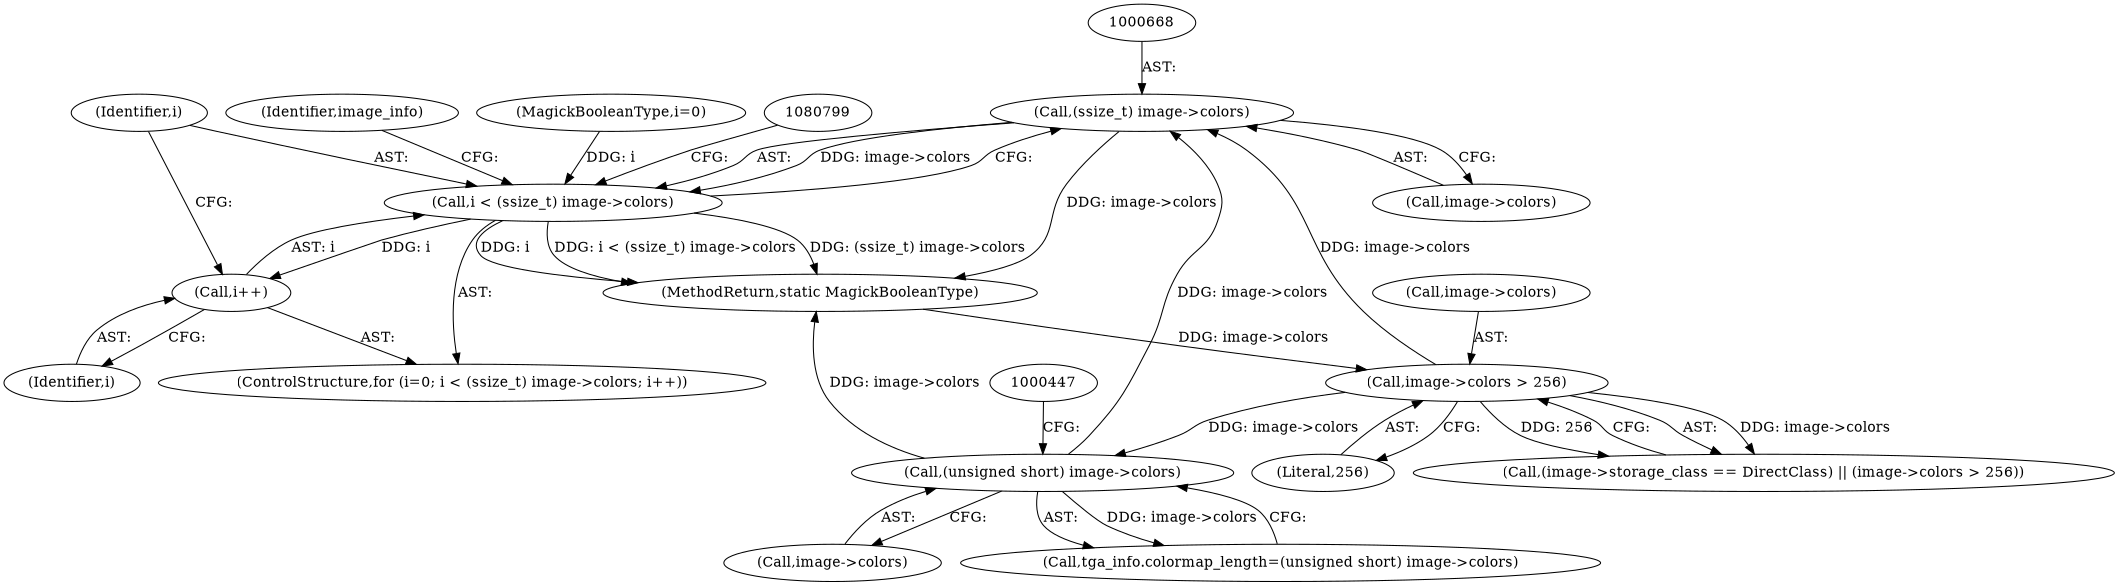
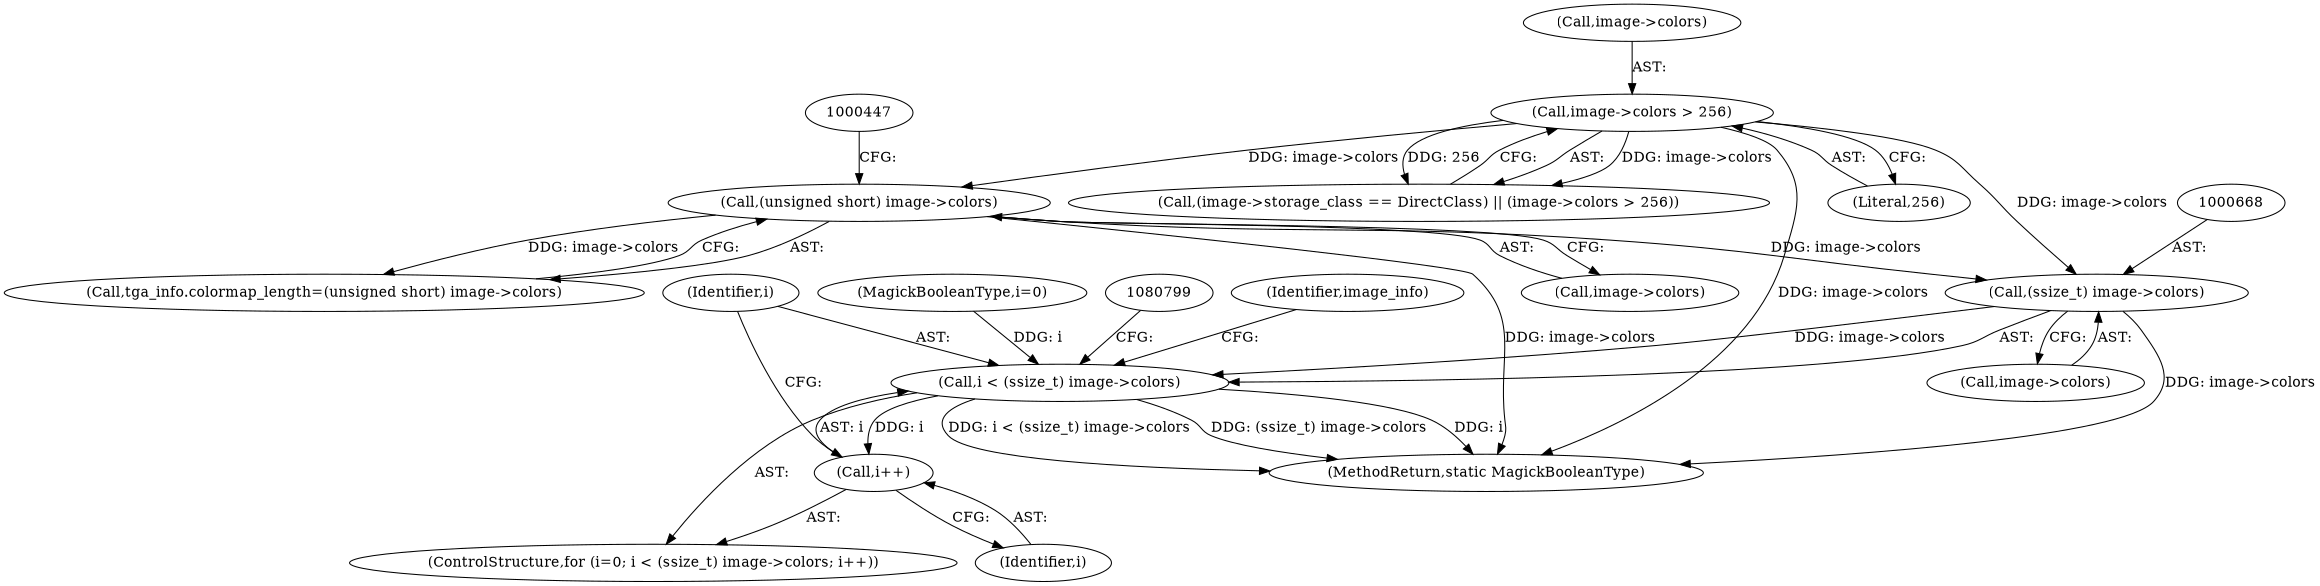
(885, 182) -> none
(1139, 340) -> (1752, 318)
